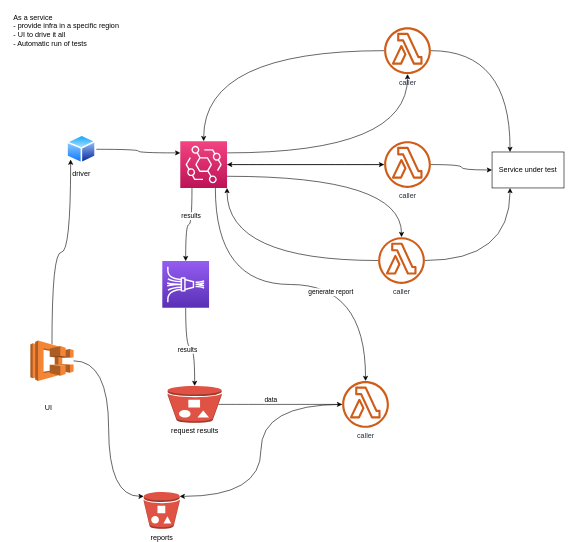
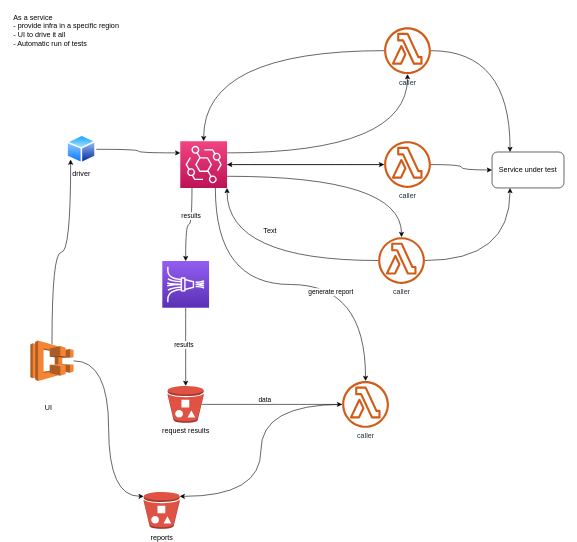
(528, 170) -> (528, 170)
none -> (270, 231)
(195, 405) -> (186, 405)
